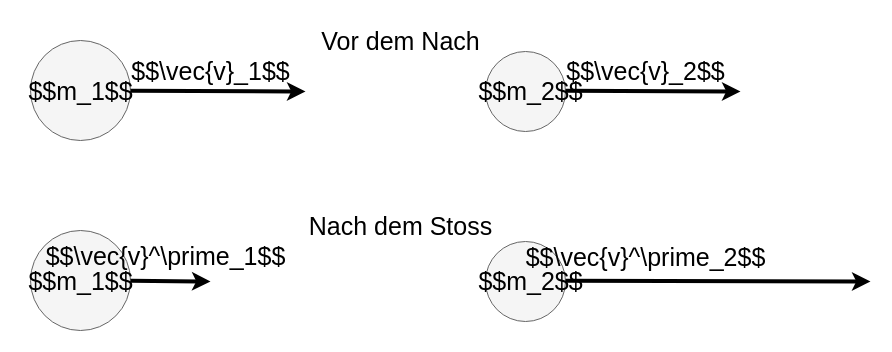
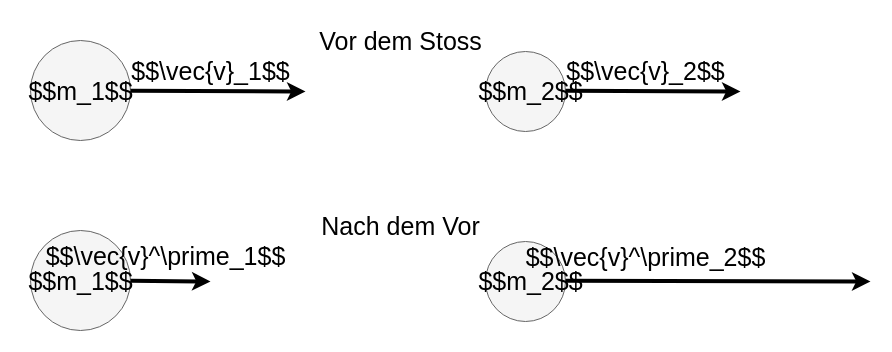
(401, 41) -> (401, 41)
(401, 226) -> (401, 226)
